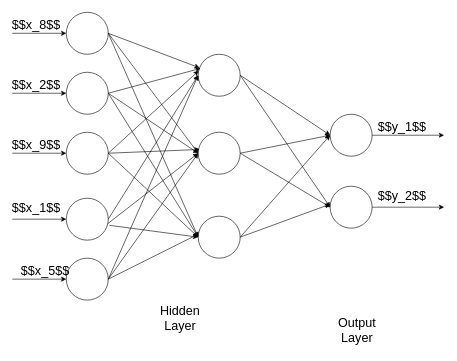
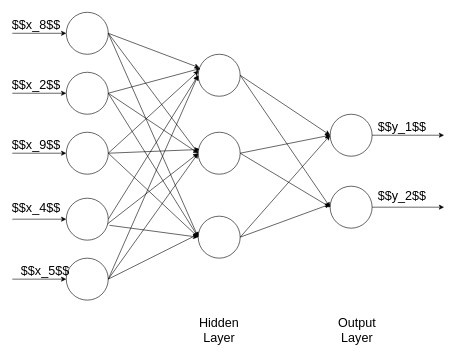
(36, 207) -> (36, 207)
(180, 318) -> (219, 330)
